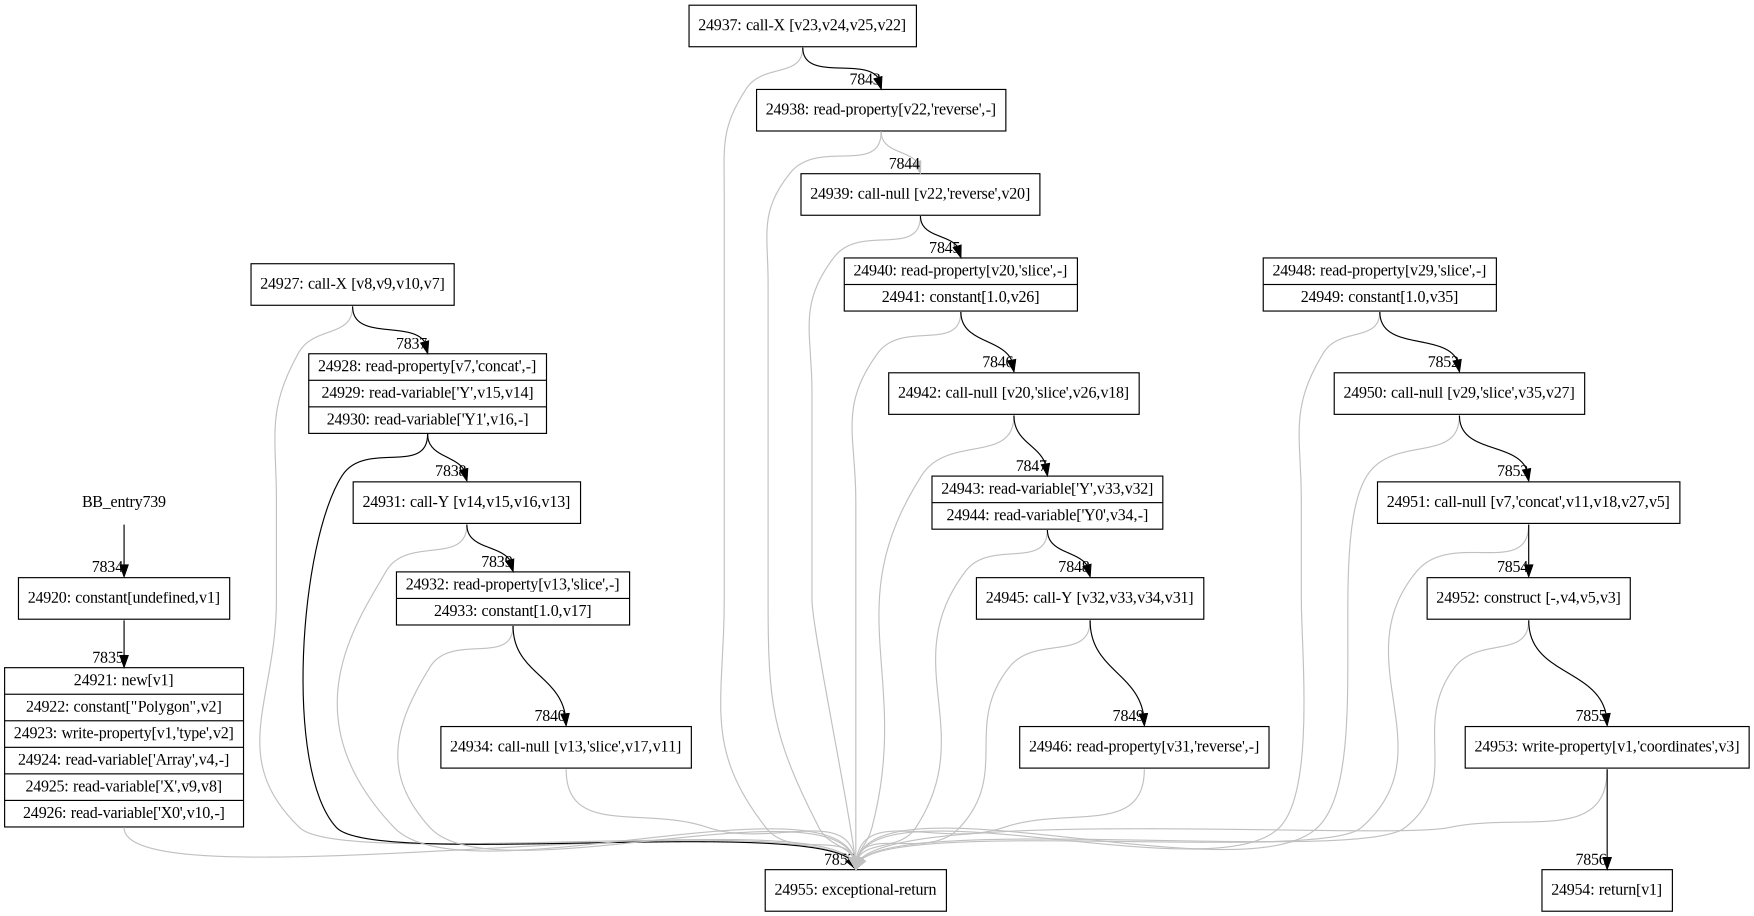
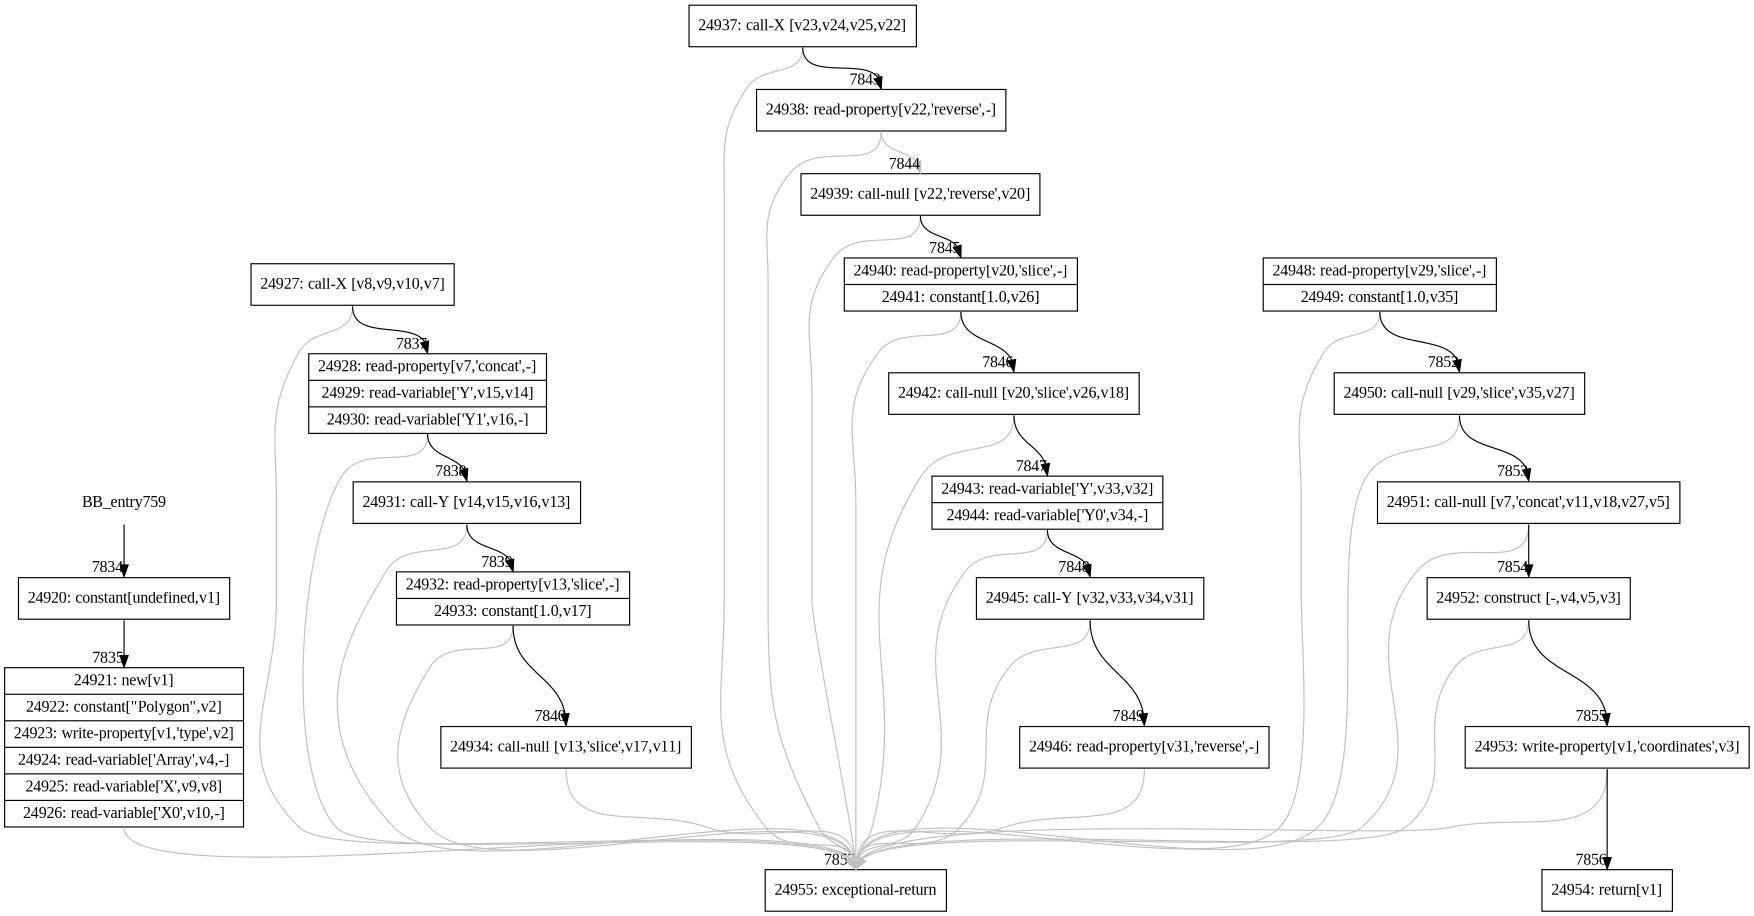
(124, 503) -> (124, 503)
(337, 828) -> (337, 828)
